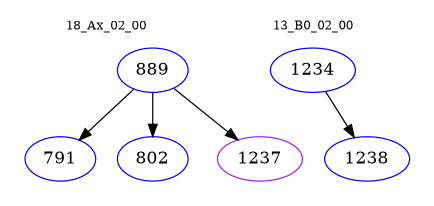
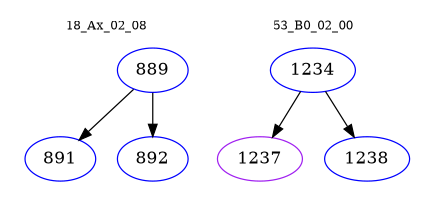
(107, 26) -> (107, 26)
(314, 26) -> (314, 26)
(190, 102) -> (290, 109)
(60, 159) -> (60, 159)
(153, 159) -> (153, 159)
